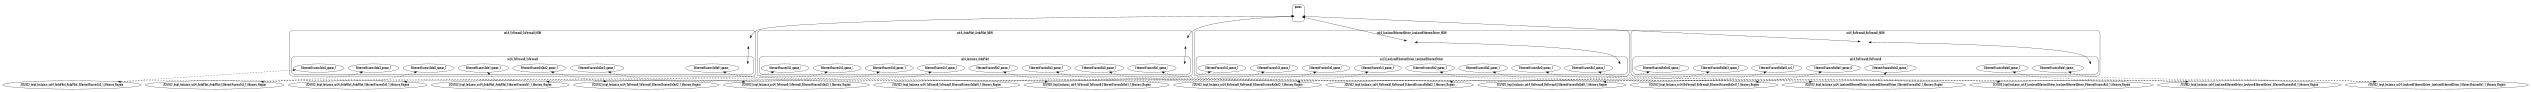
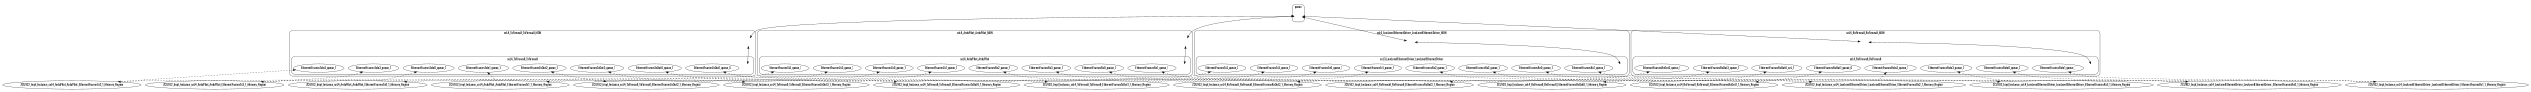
(975, 59) -> (975, 59)
none -> (655, 68)
(712, 68) -> (712, 68)
none -> (1946, 68)
